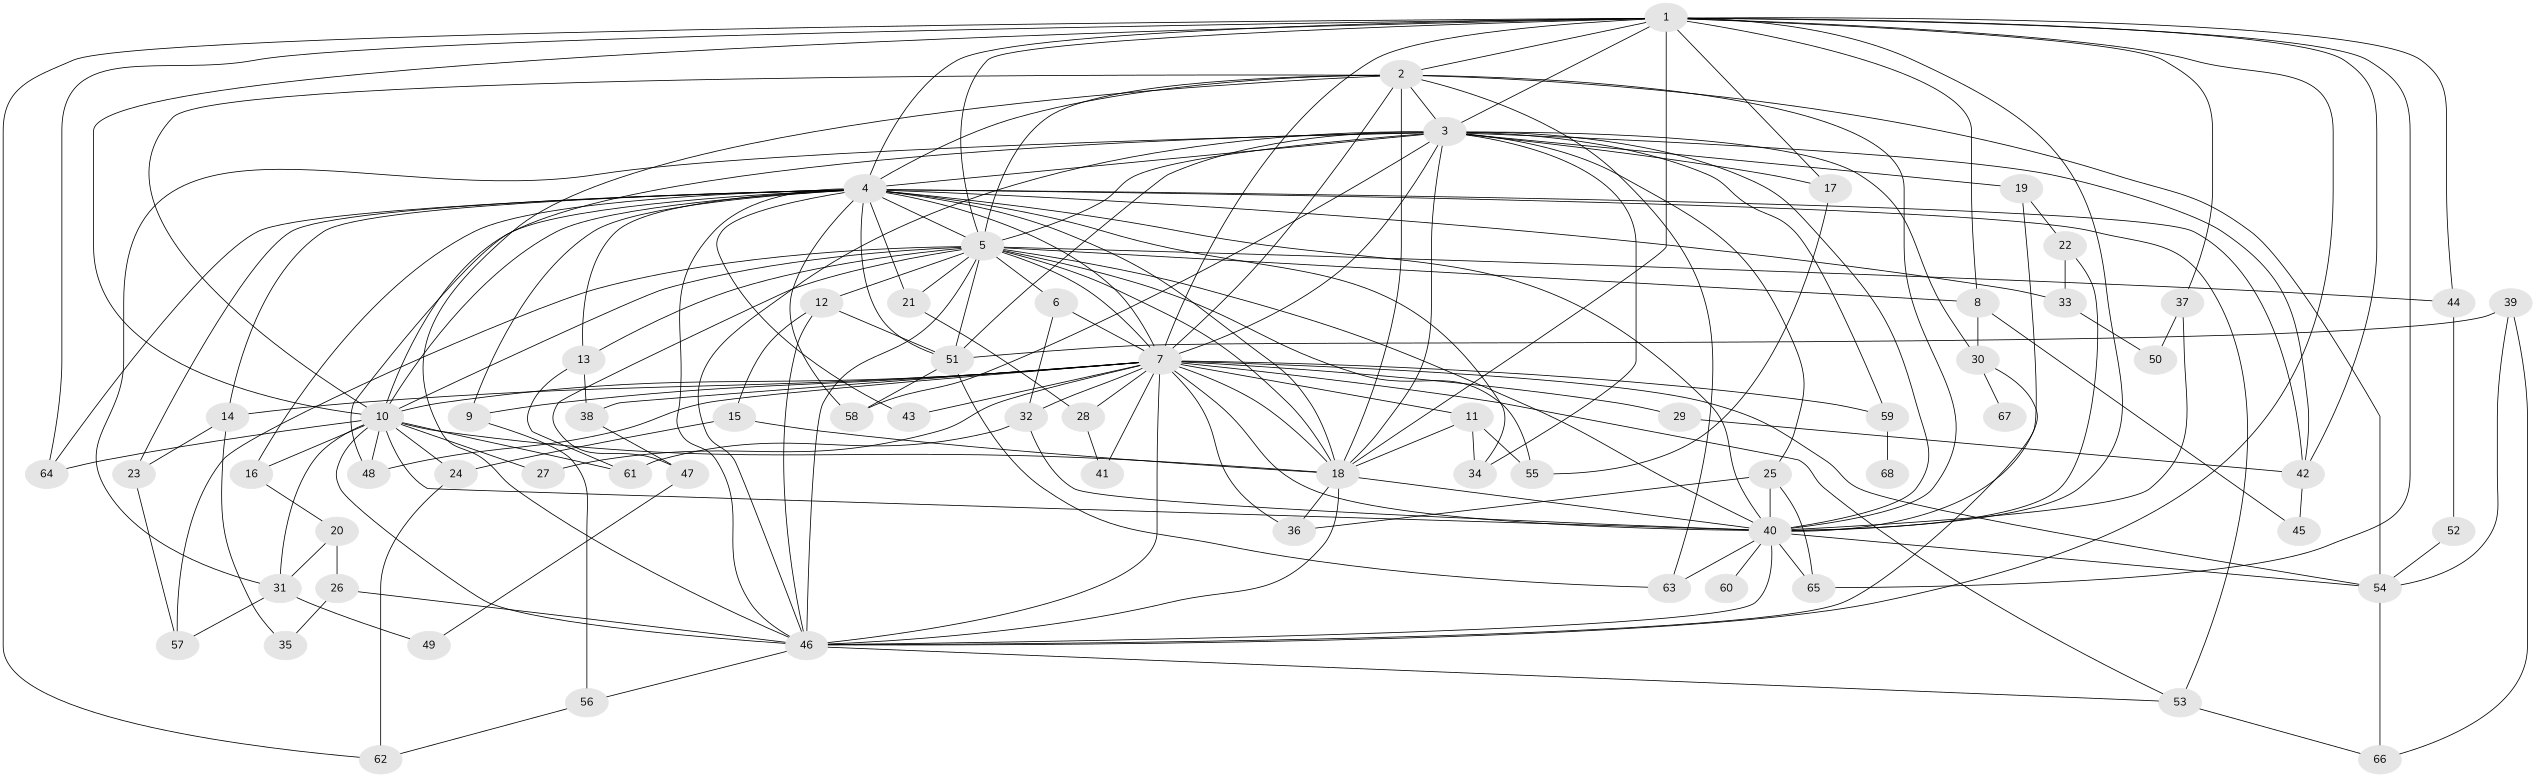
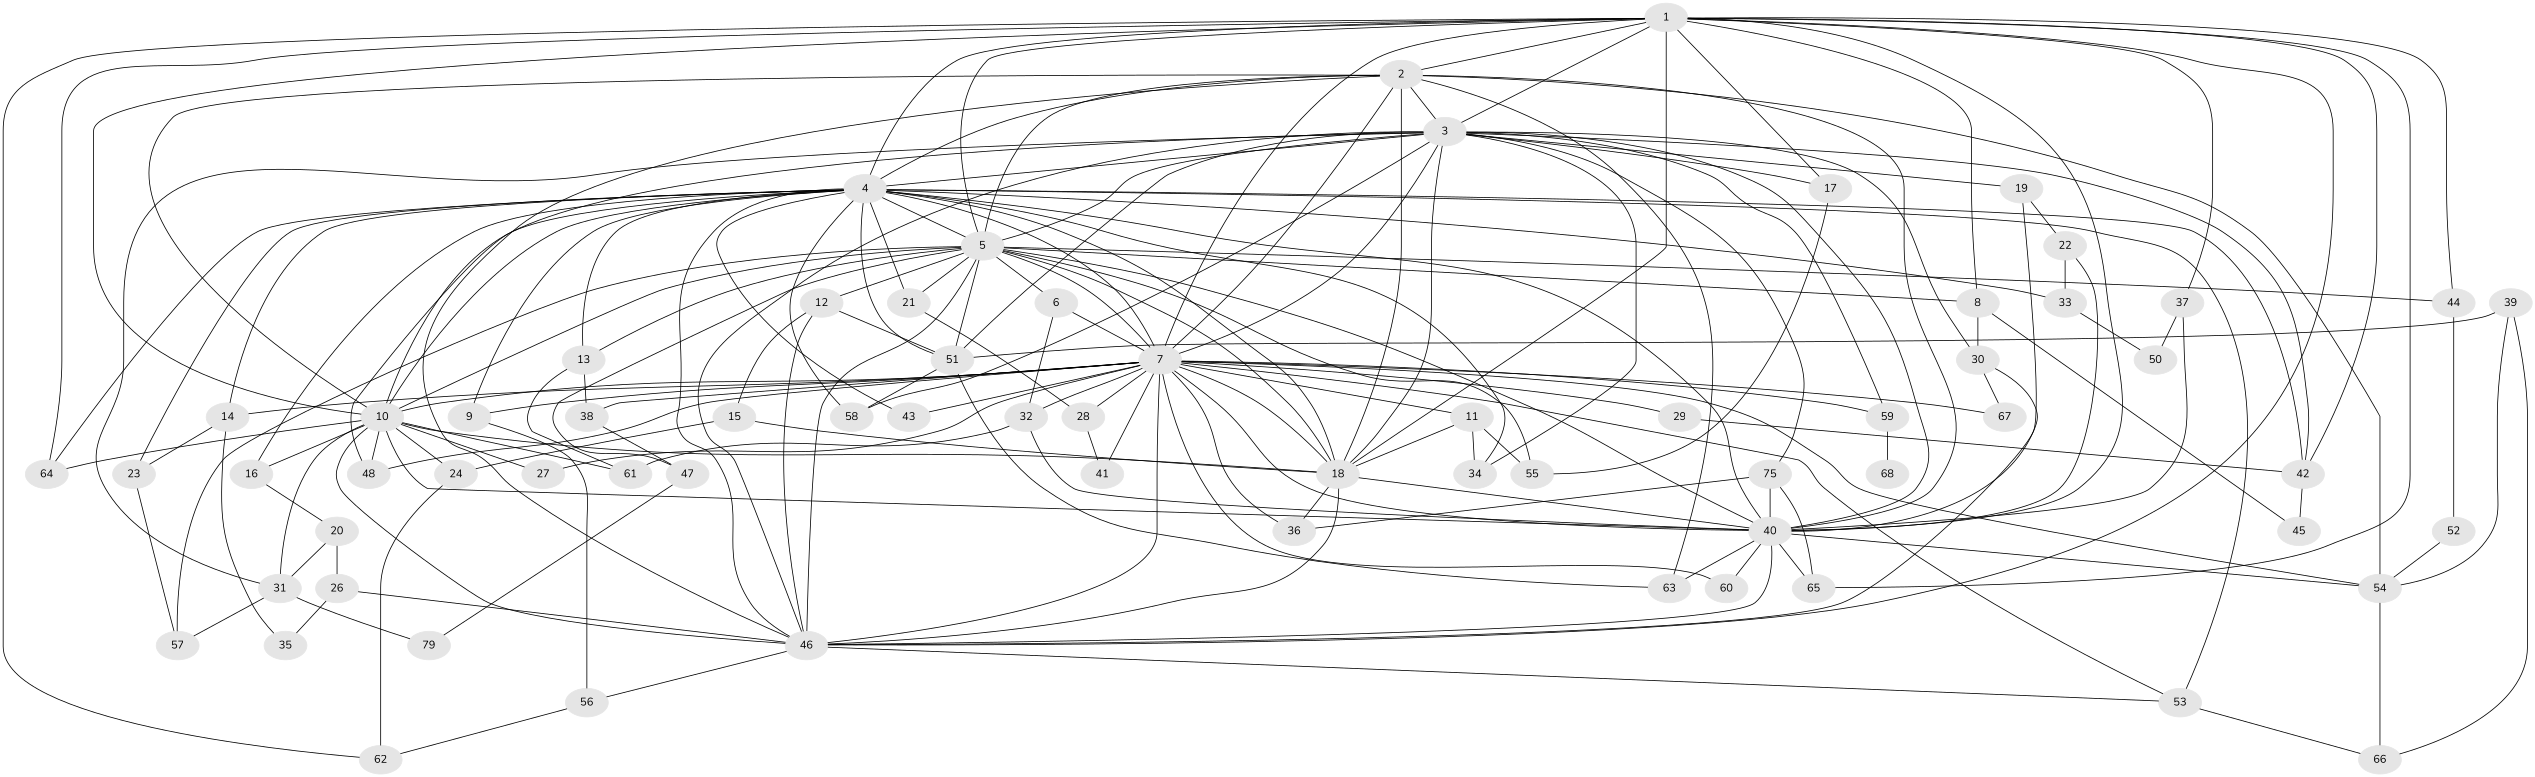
none -> (1764, 390)
(1770, 474) -> (1770, 474)
none -> (1417, 567)
(429, 646) -> (429, 646)
